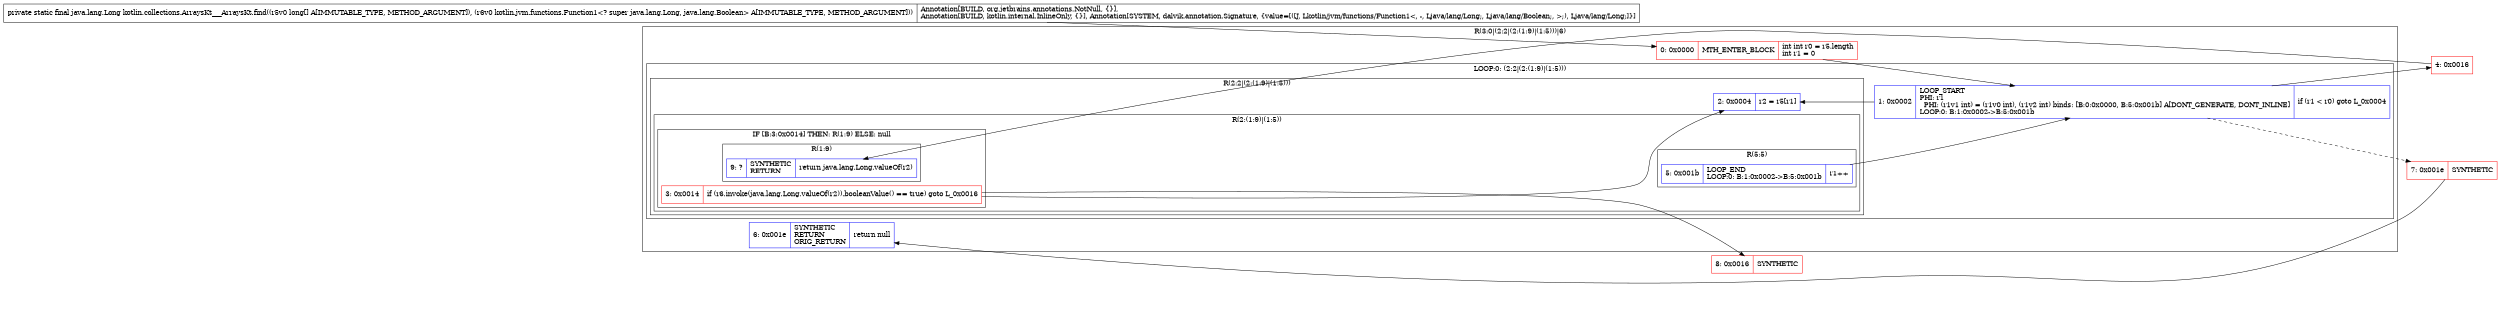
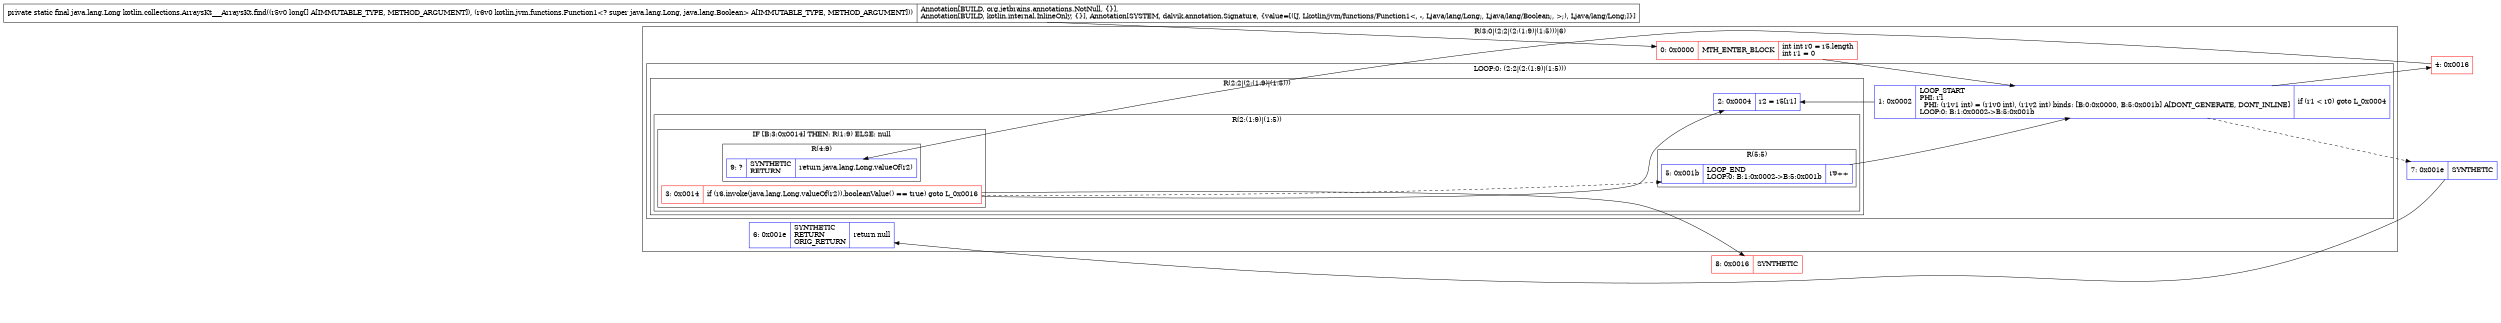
(822, 149) -> (822, 149)
(2452, 170) -> (2452, 170)
(1839, 174) -> (1839, 174)
none -> (1201, 195)
